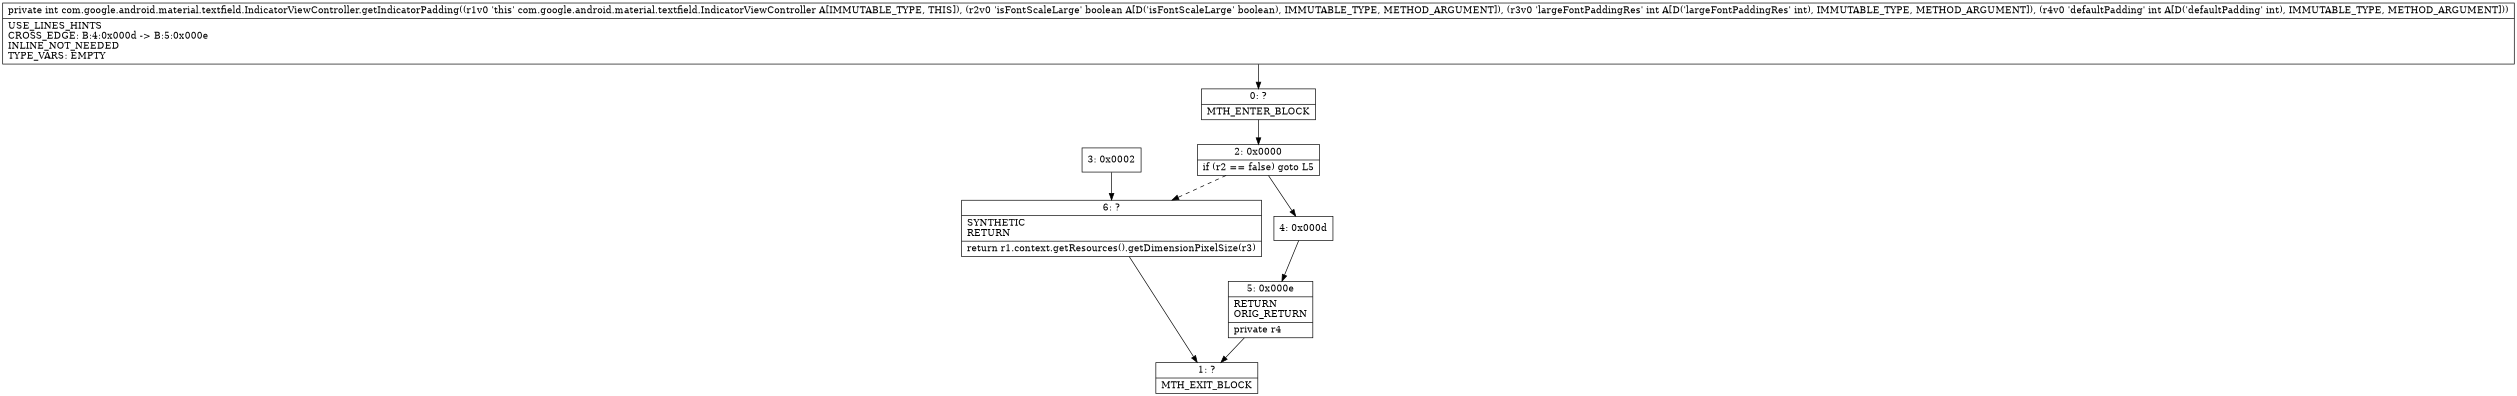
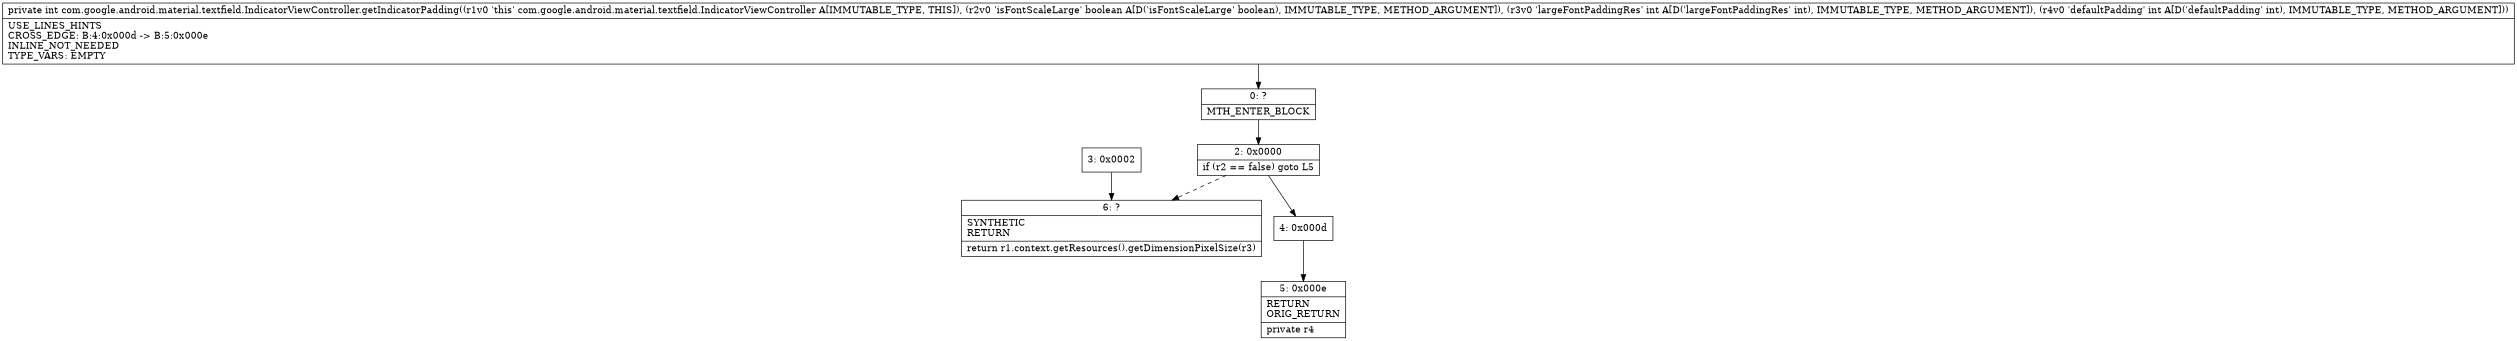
(1207, 378) -> none
